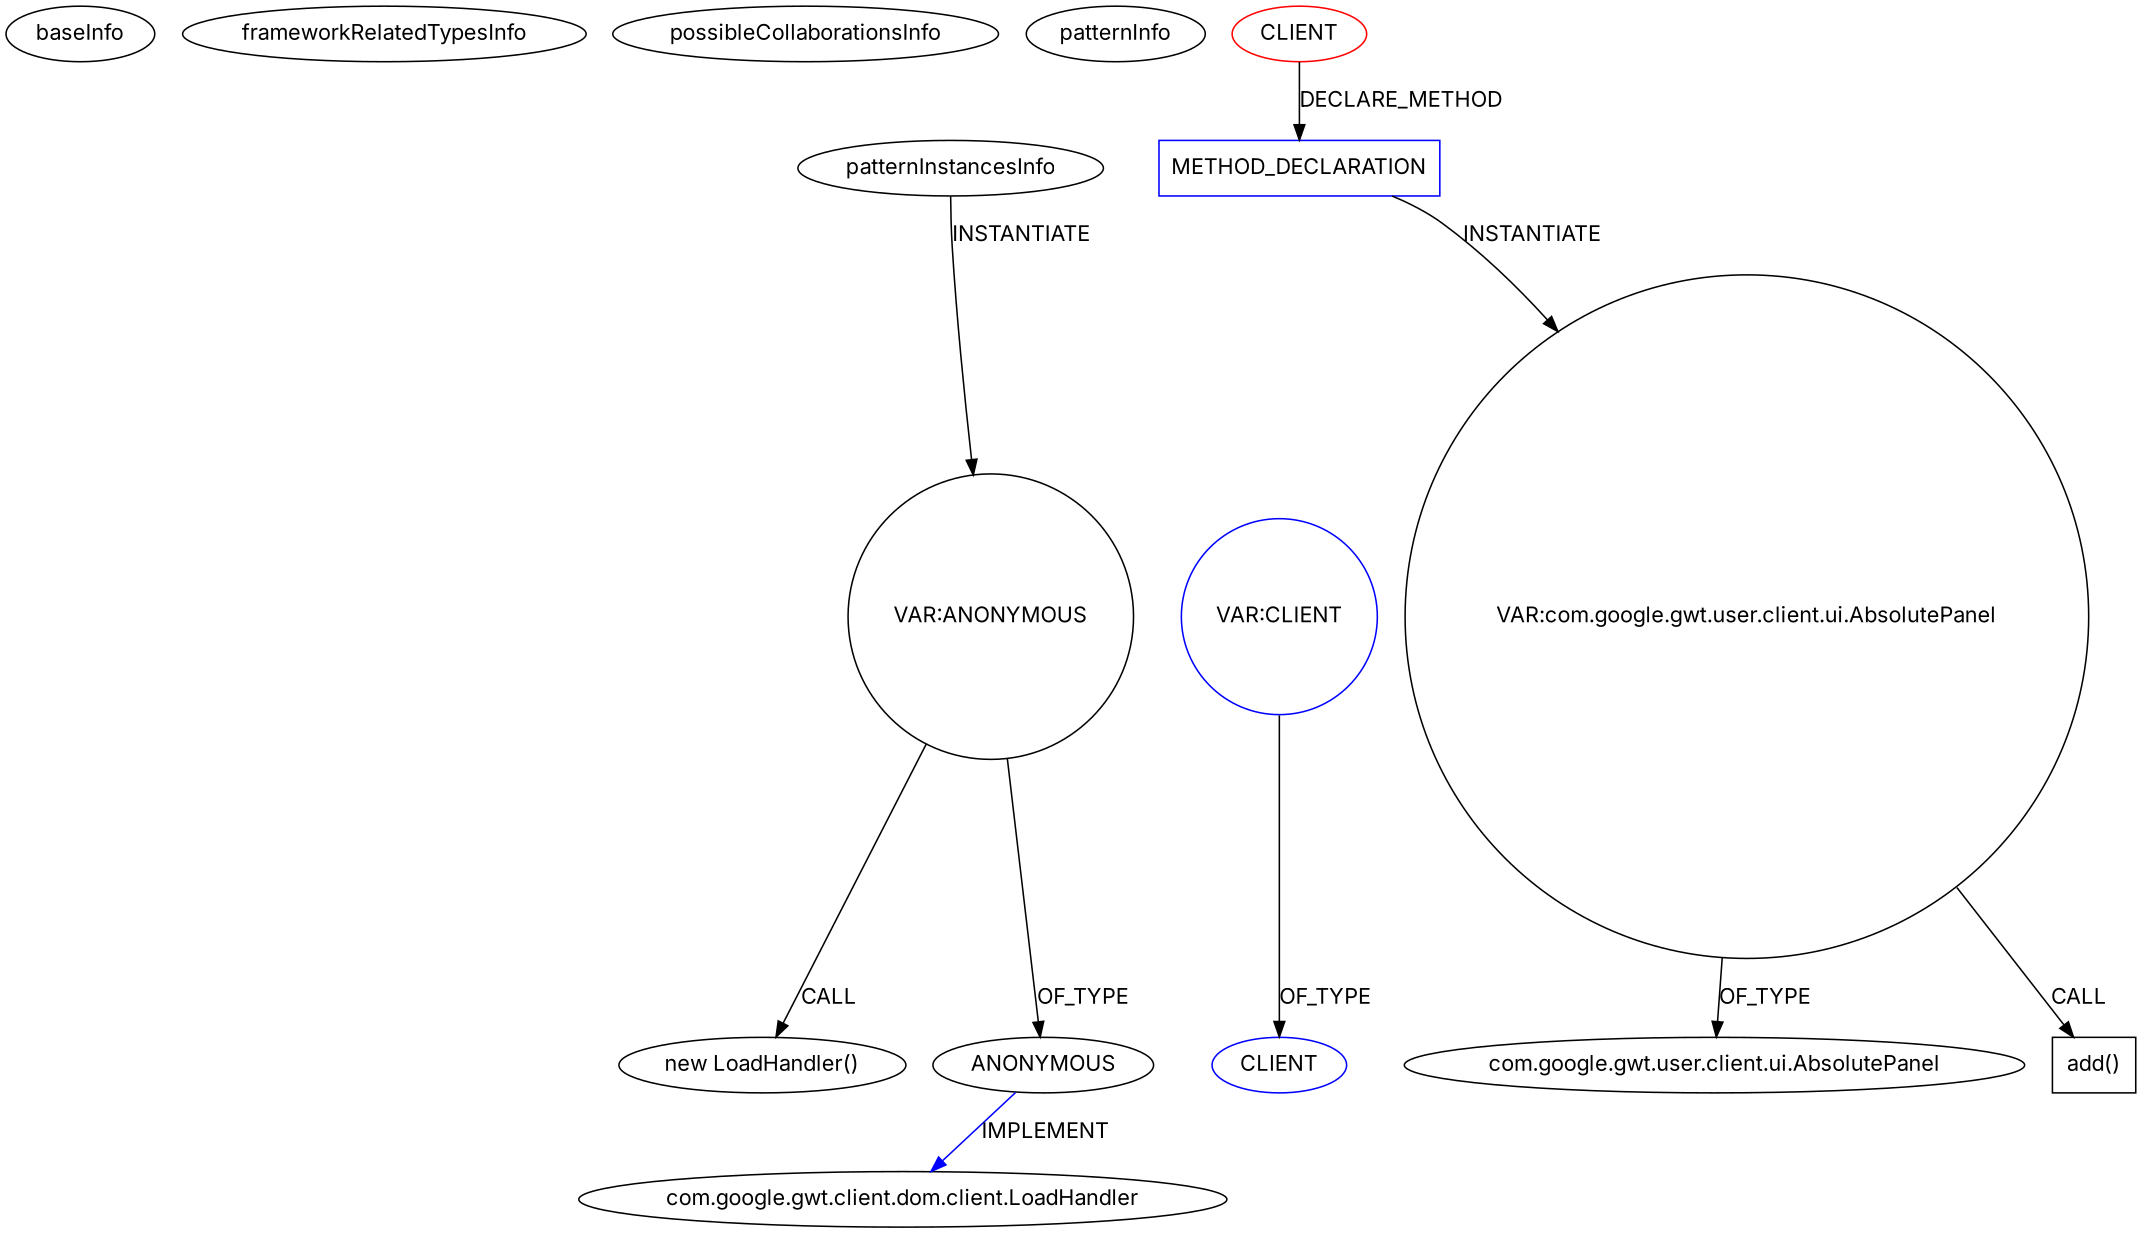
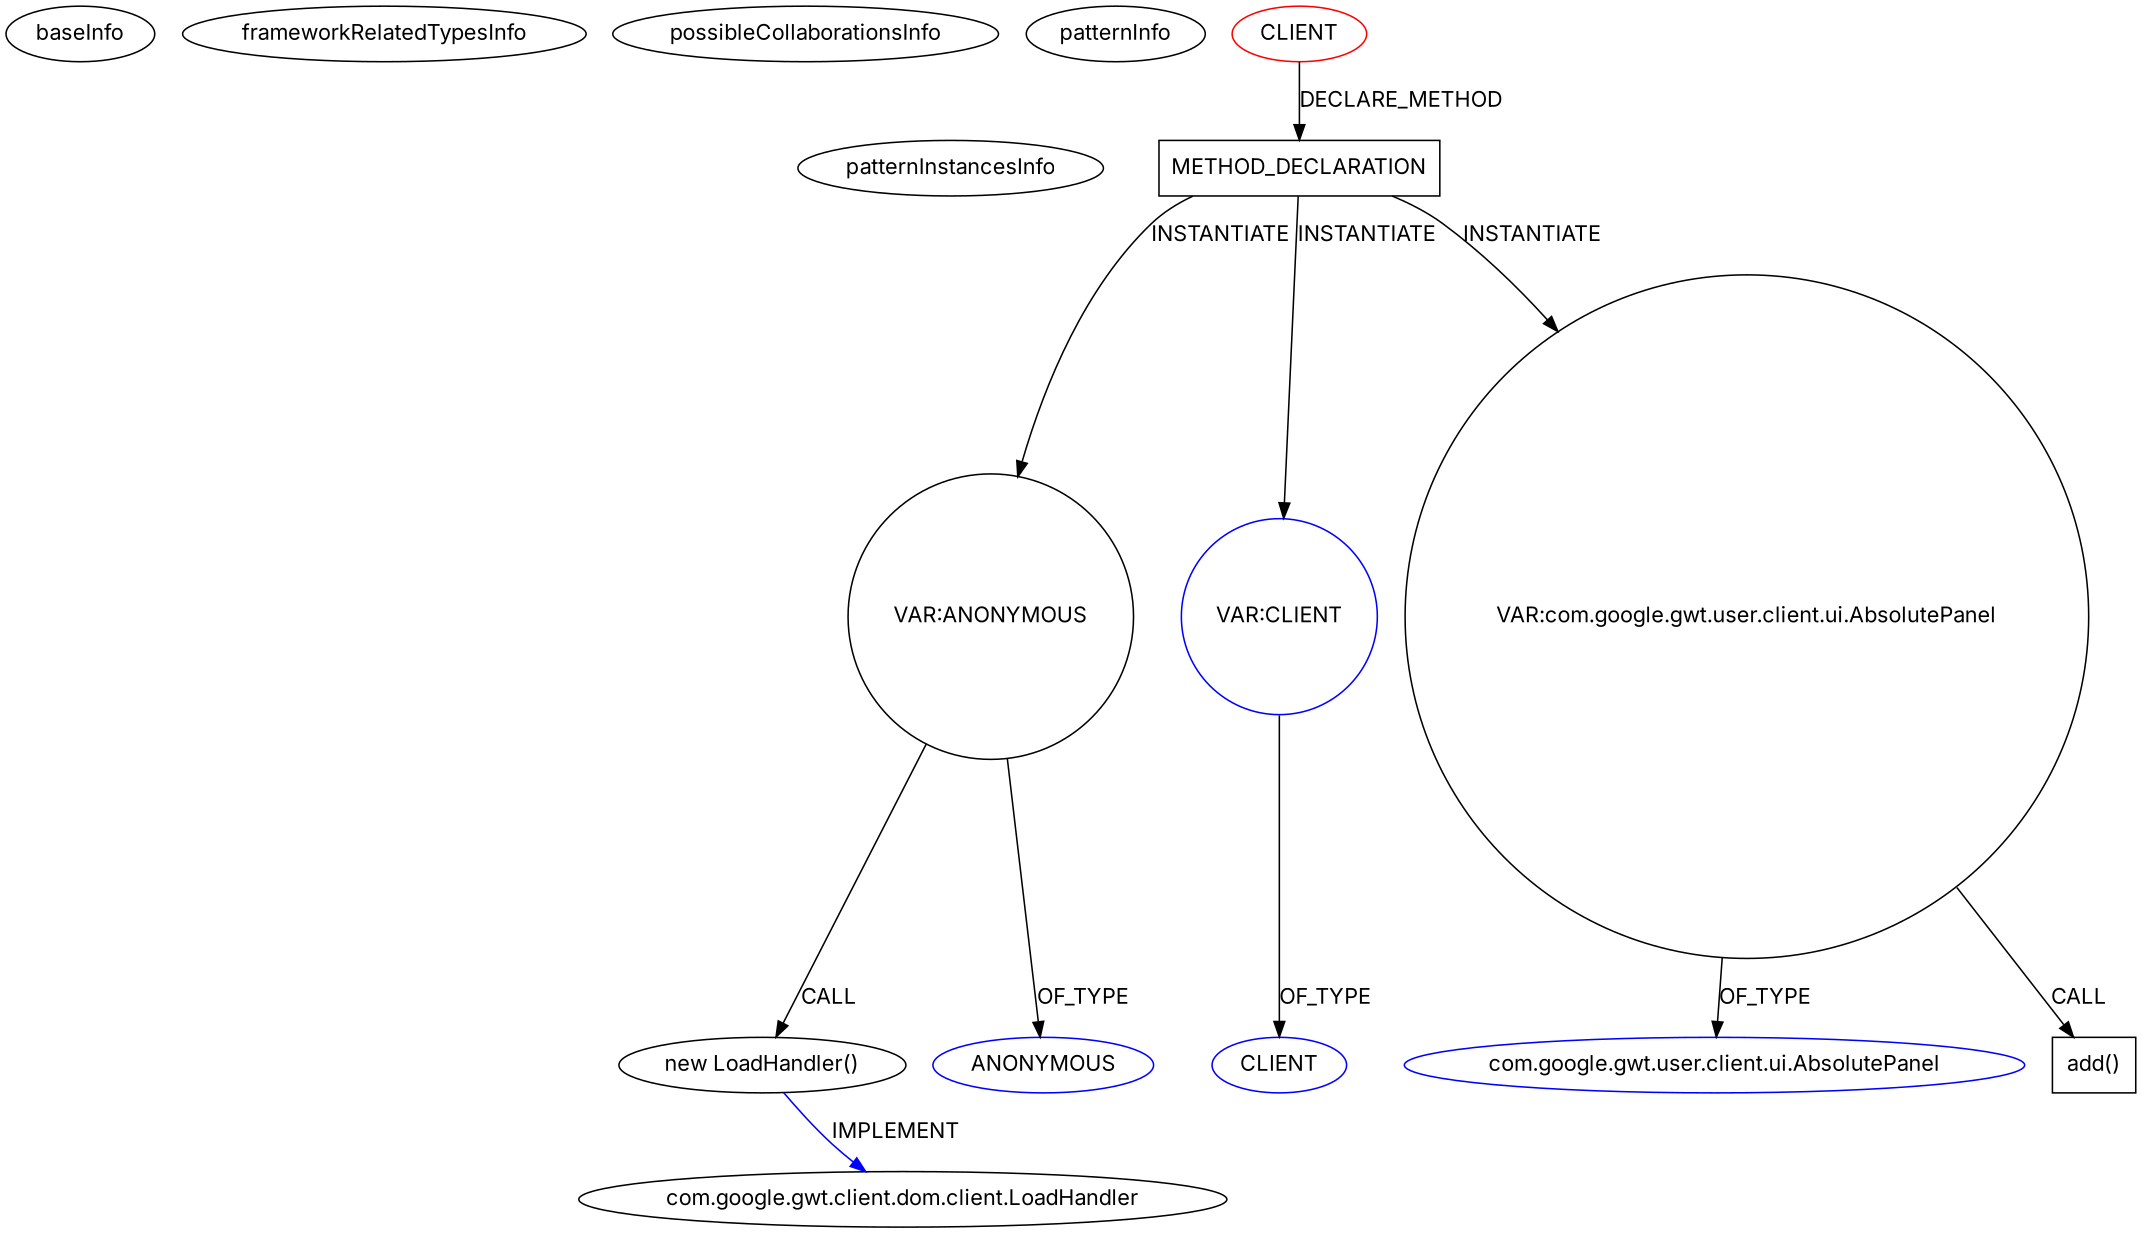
(1299, 168) -> (1299, 168)
(958, 328) -> (1084, 312)
none -> (1291, 350)
(1043, 1065) -> (1043, 1065)
(1714, 1065) -> (1714, 1065)
(979, 1127) -> (817, 1129)
